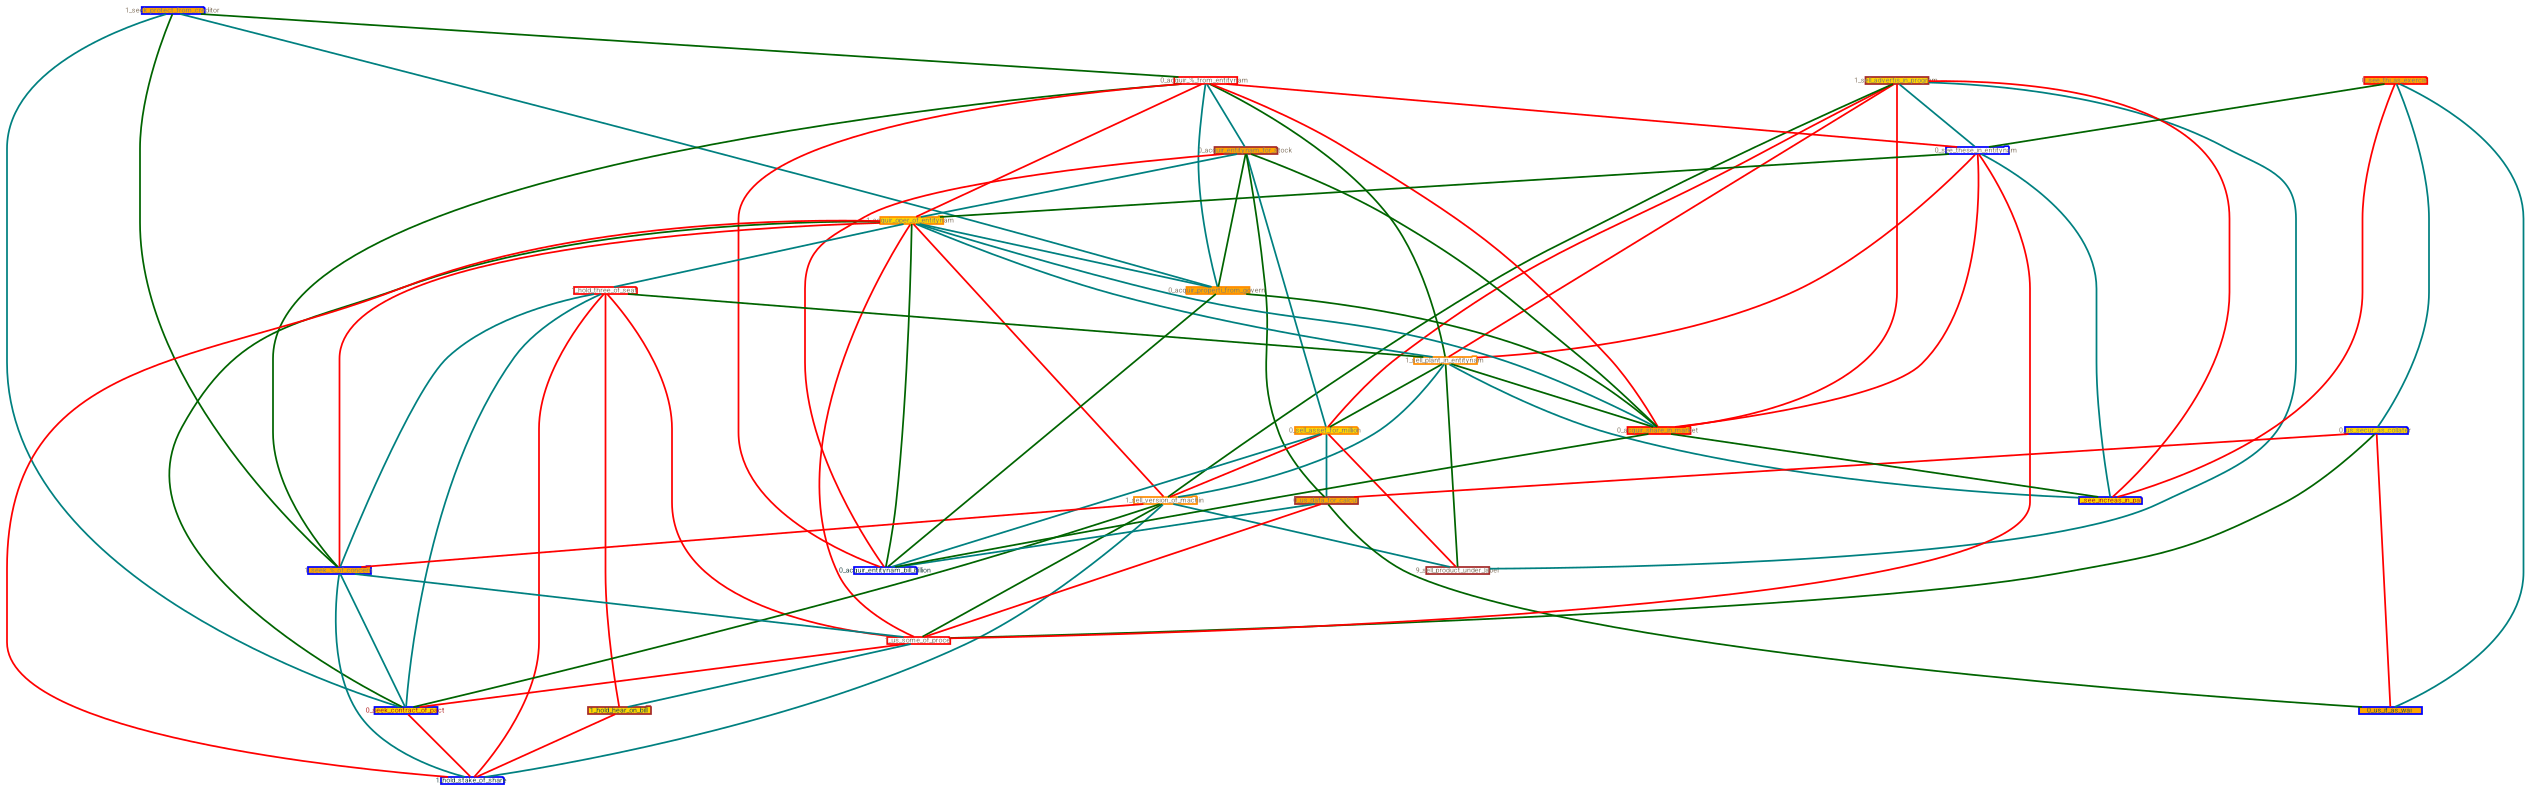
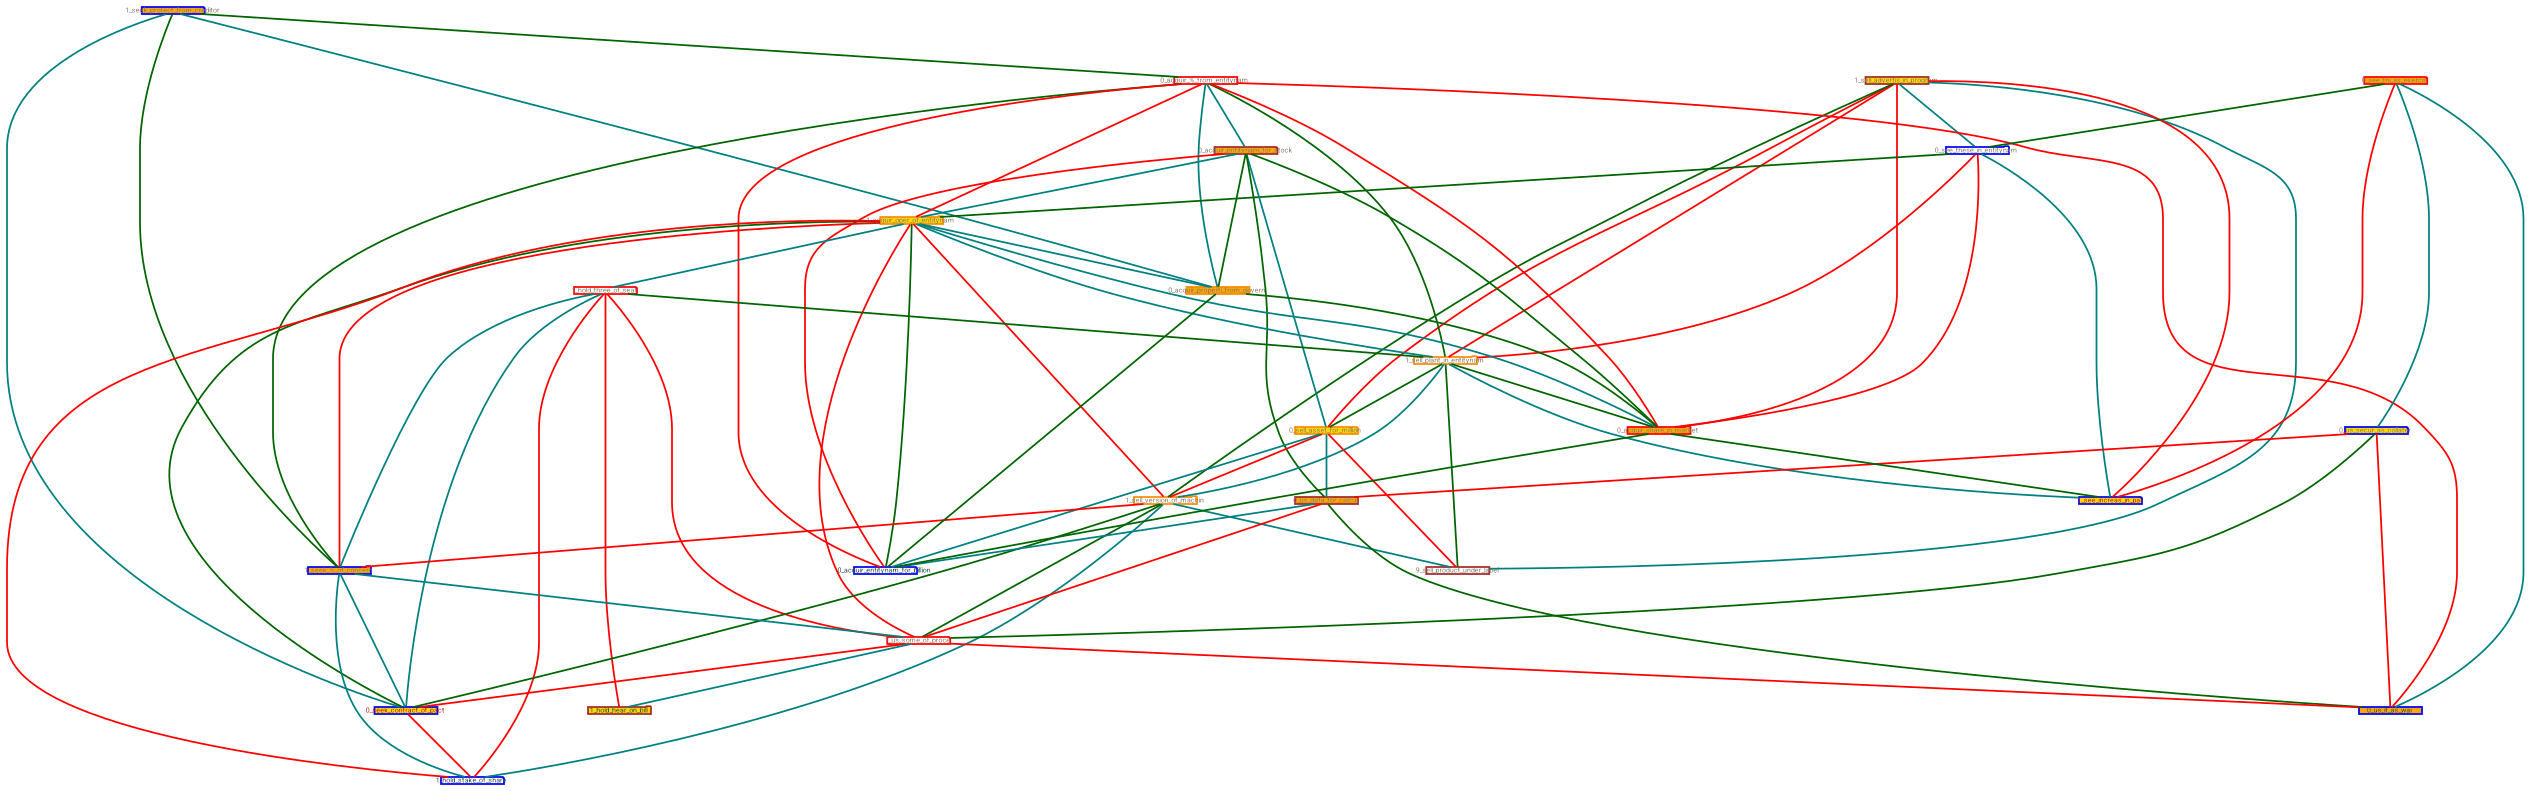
(1592, 116) -> (2065, 155)
(886, 570) -> (886, 570)
(1717, 596) -> (1655, 676)
(546, 746) -> none
